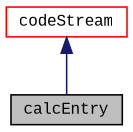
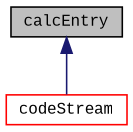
(67, 74) -> (67, 74)
